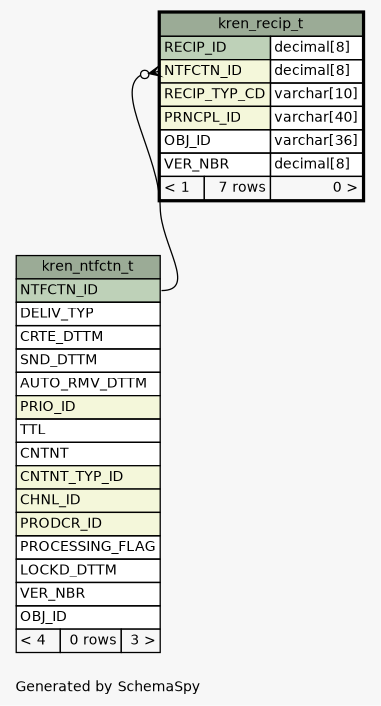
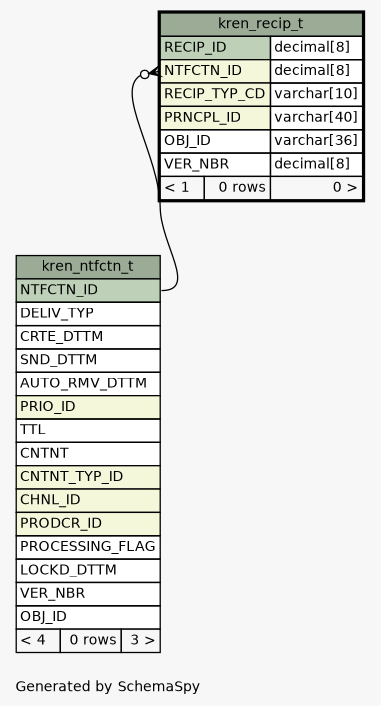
(243, 187) -> (243, 187)
